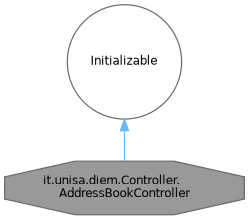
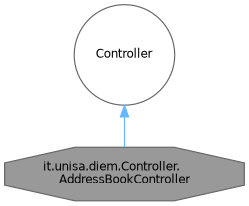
(124, 62) -> (124, 55)
